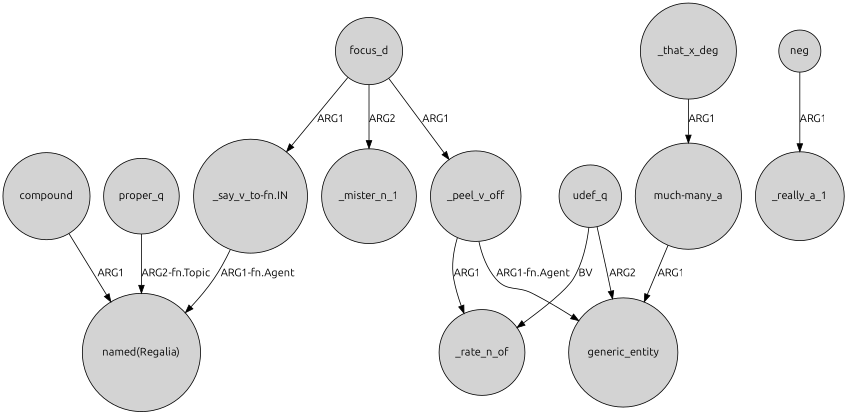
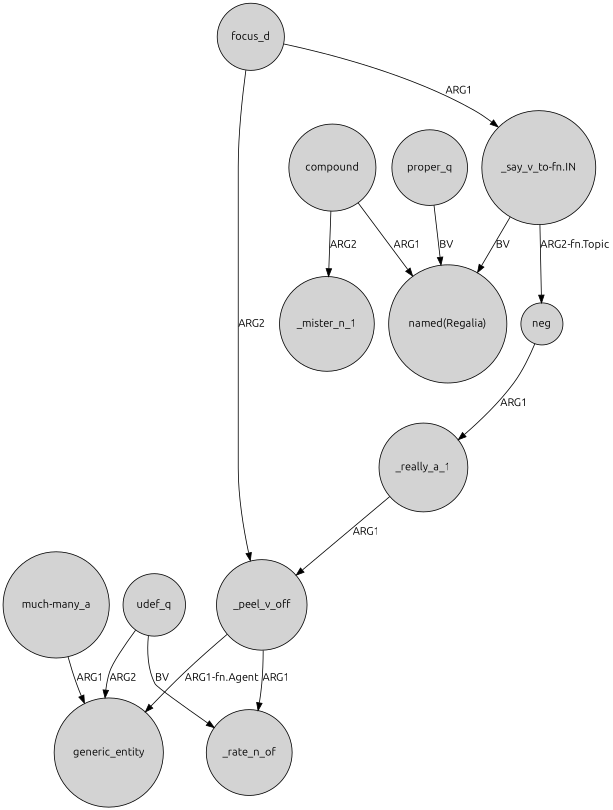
(688, 51) -> none
(369, 113) -> (330, 240)
(436, 119) -> (252, 324)
none -> (541, 260)
(176, 273) -> (447, 245)
(258, 273) -> (503, 245)
none -> (346, 533)
